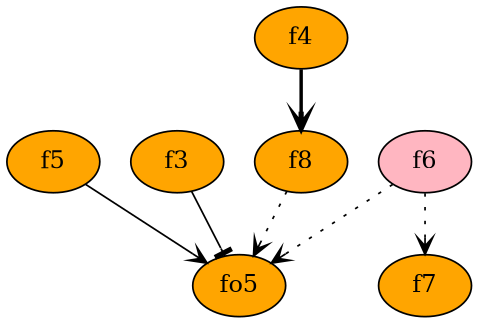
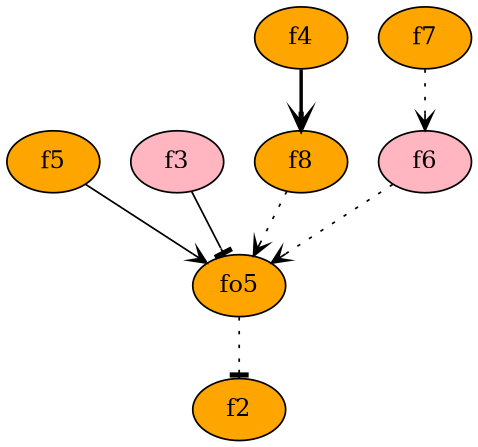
(177, 162) -> (177, 162)
(425, 215) -> (425, 91)
none -> (239, 410)
